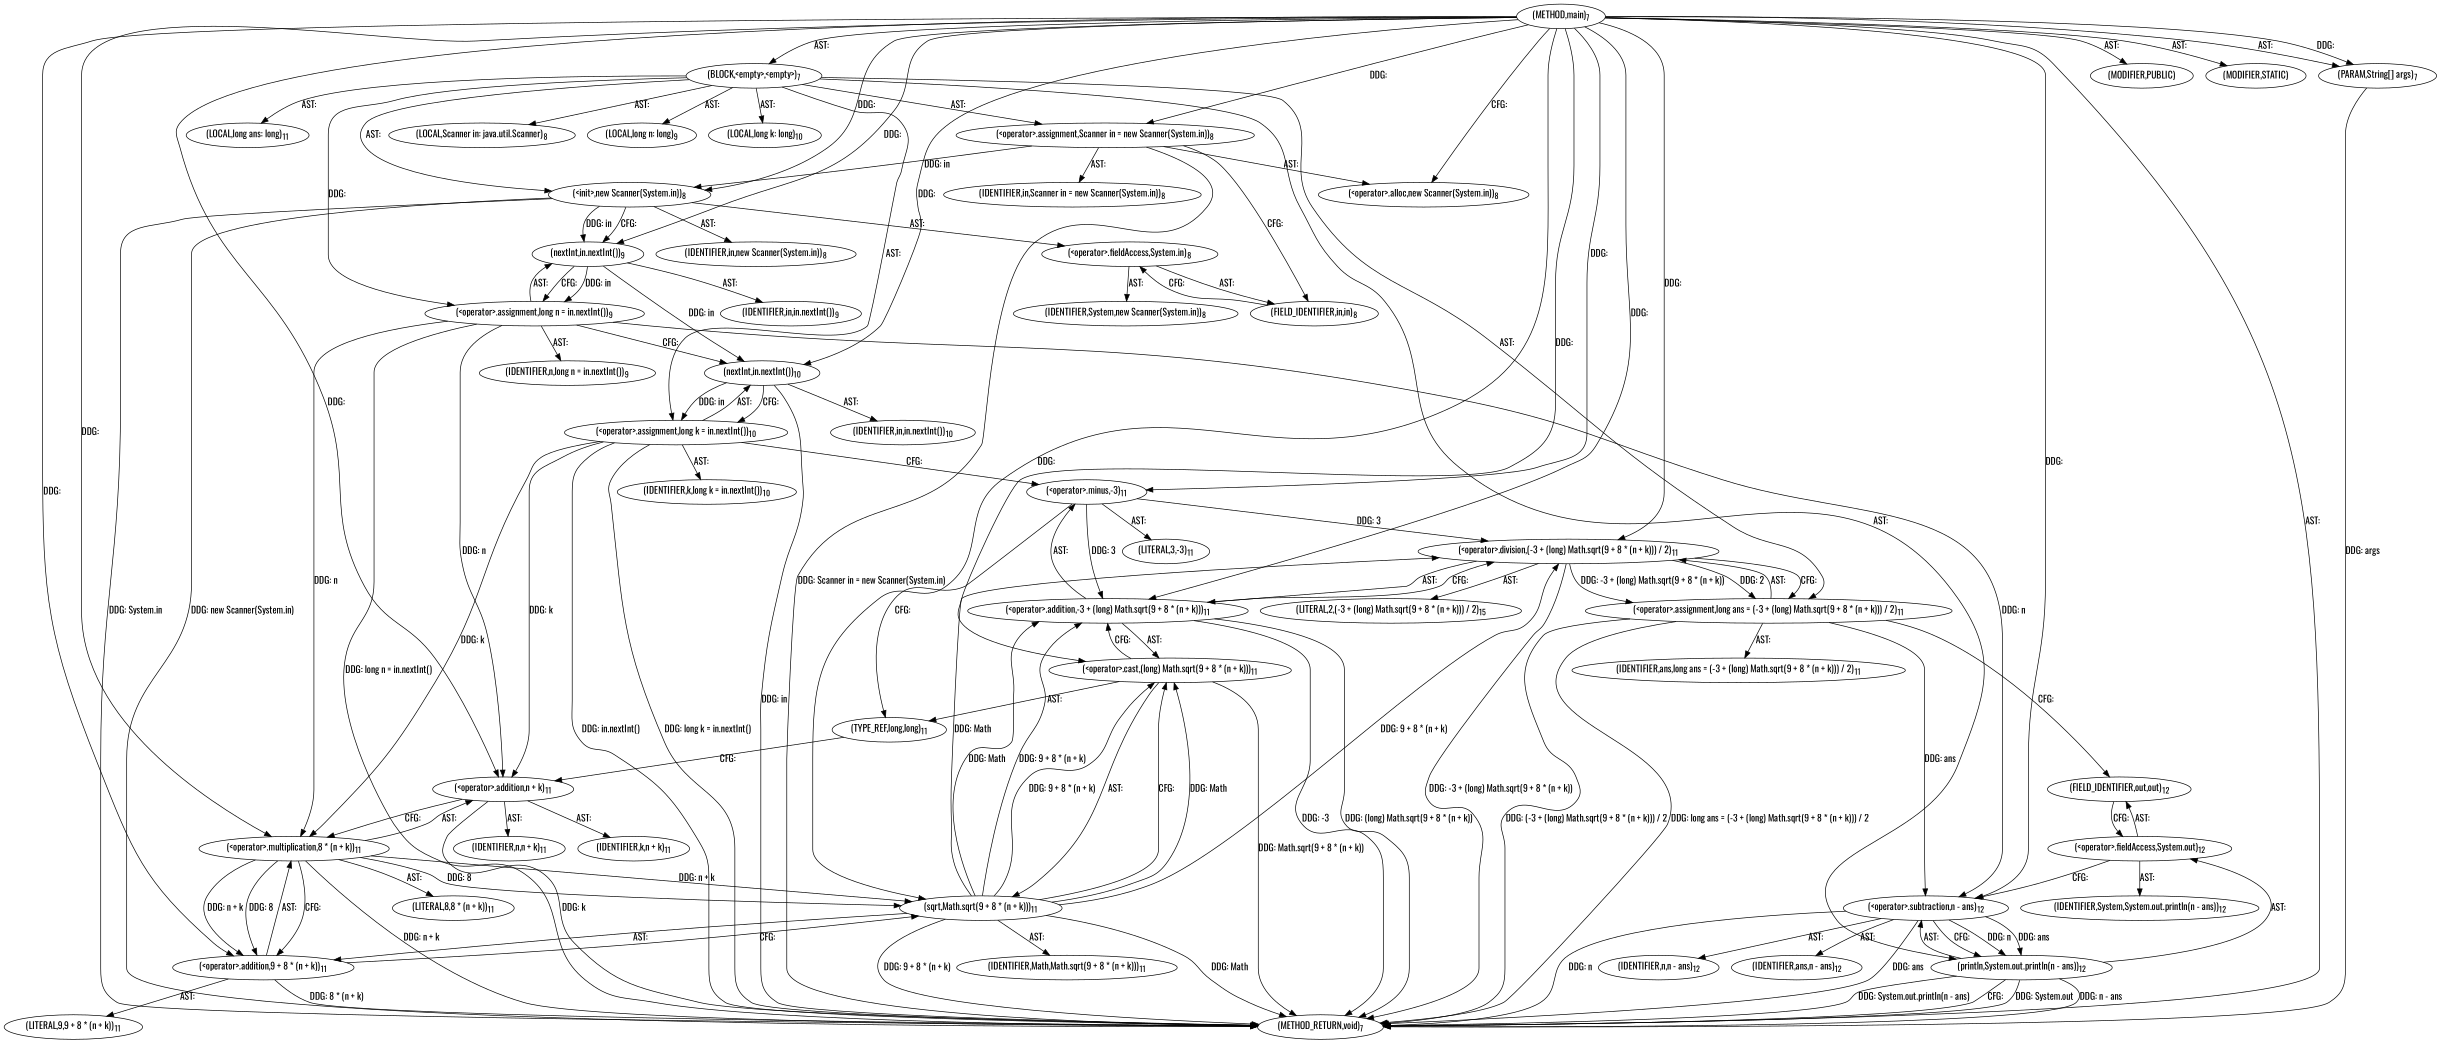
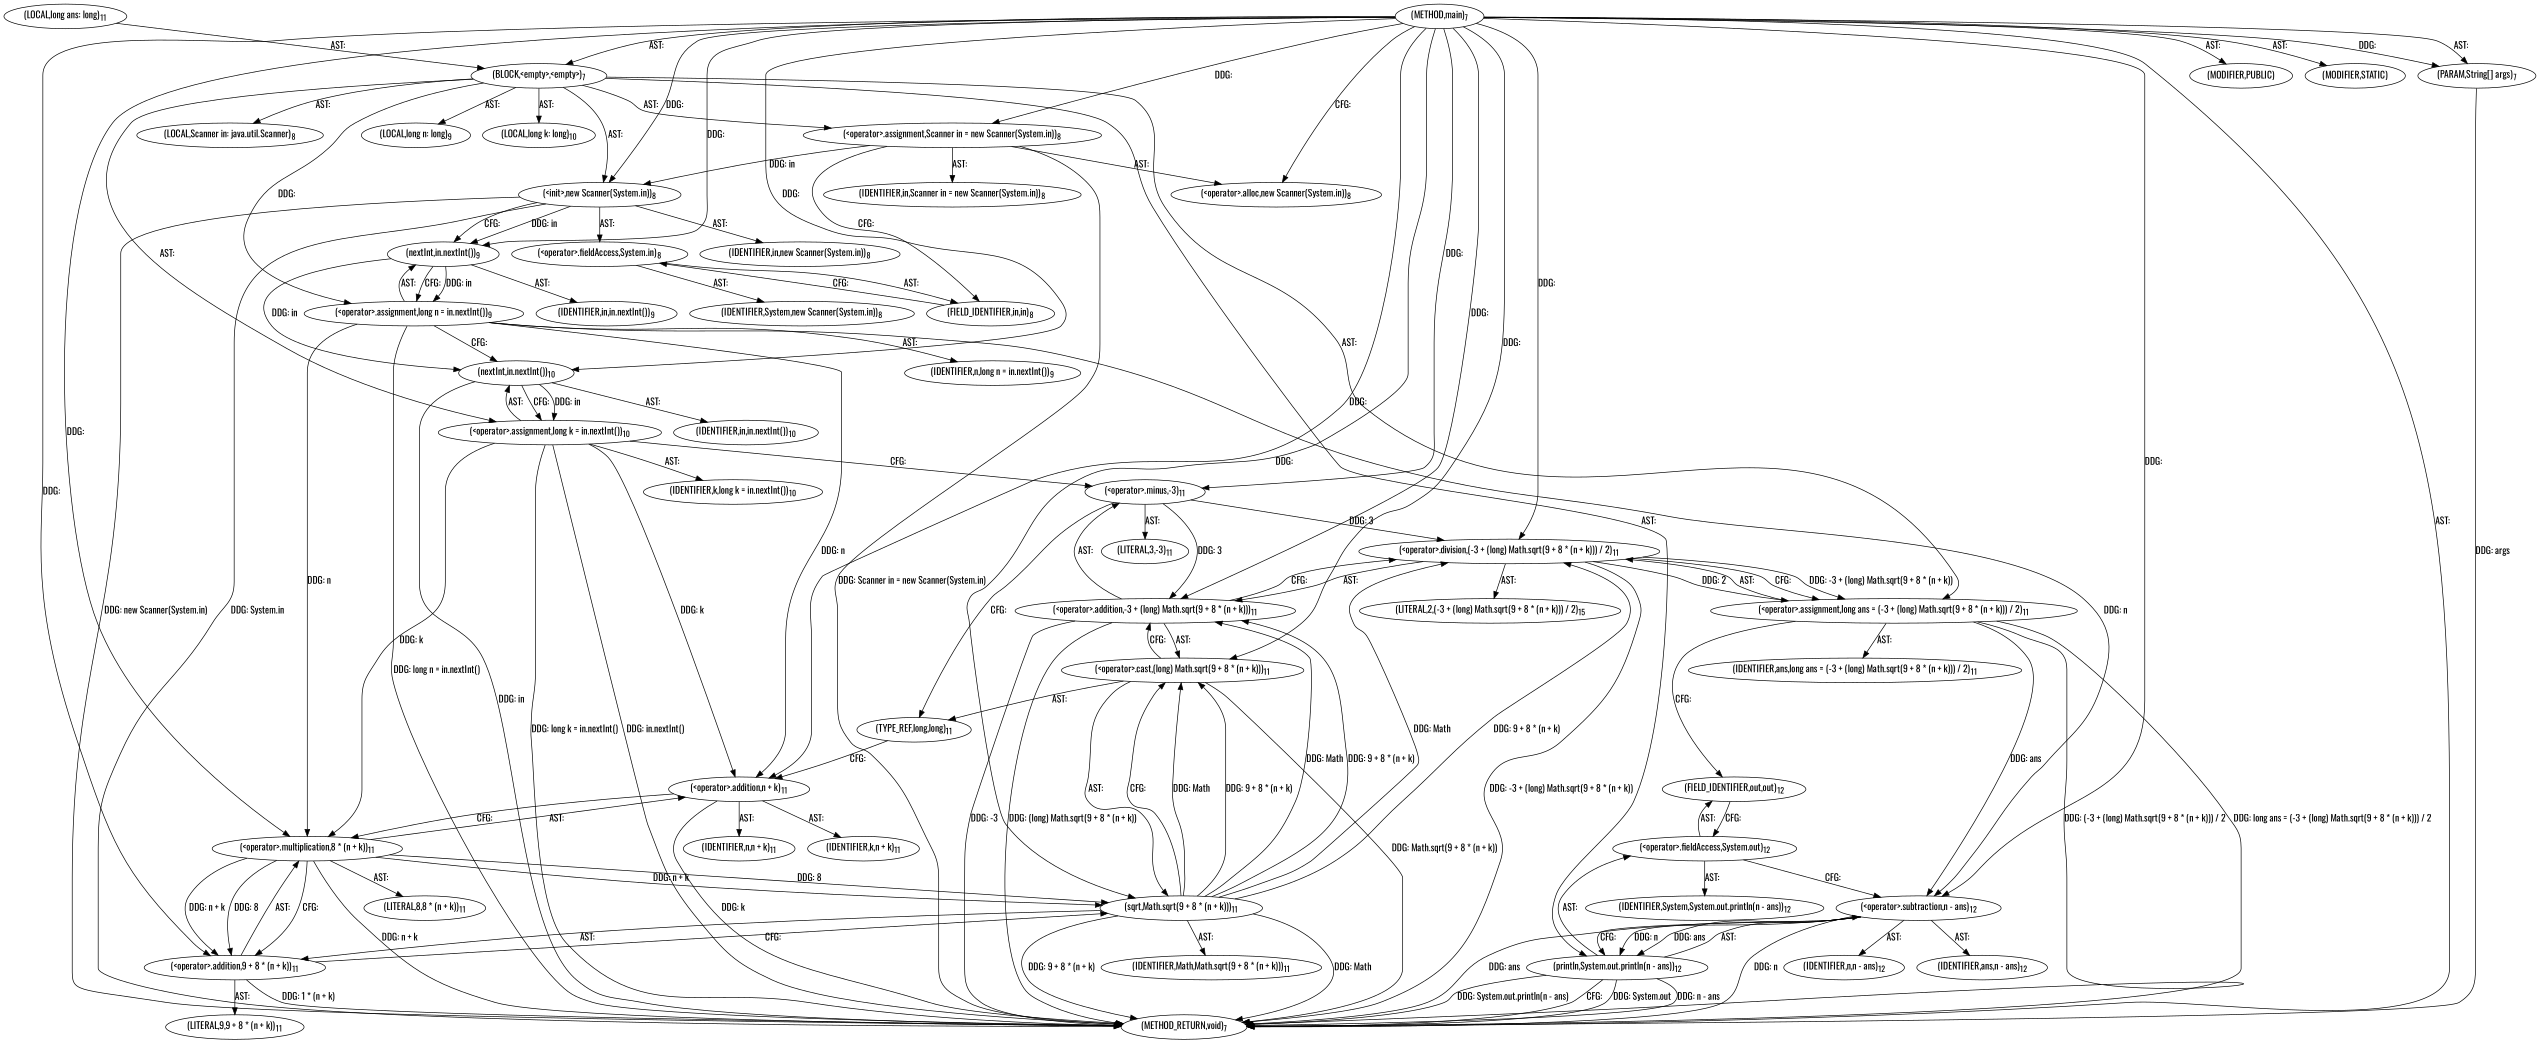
(473, 80) -> (297, 45)
(337, 997) -> (309, 997)
